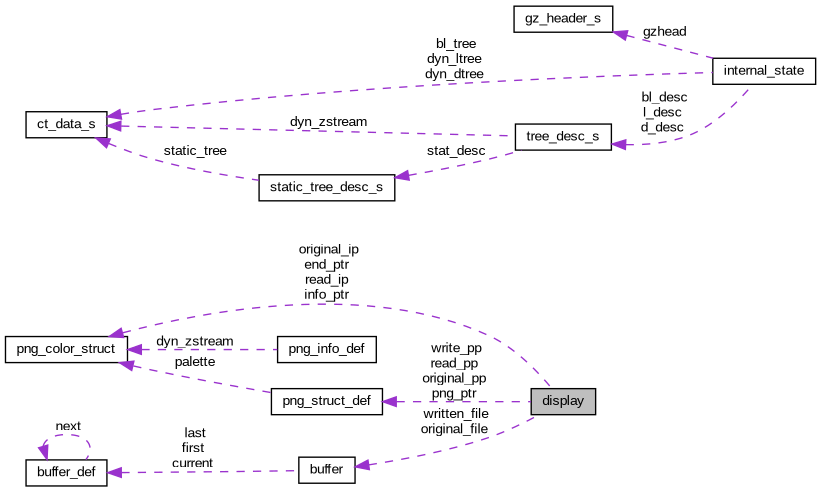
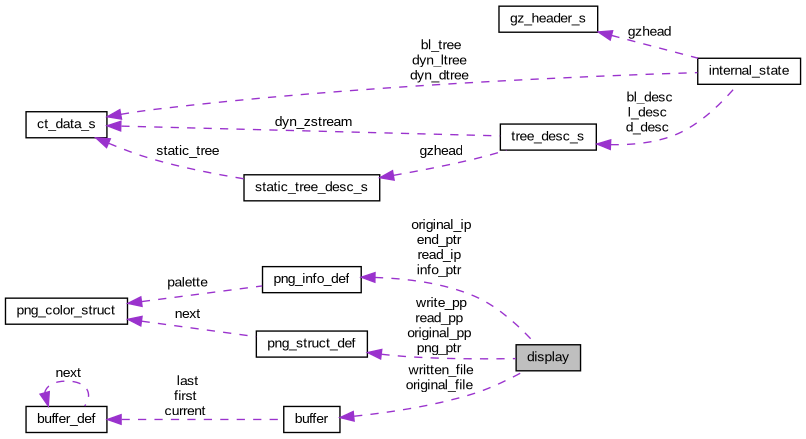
(454, 151) -> (439, 151)
(348, 305) -> (464, 292)
(193, 342) -> (186, 283)
(193, 363) -> (186, 315)
